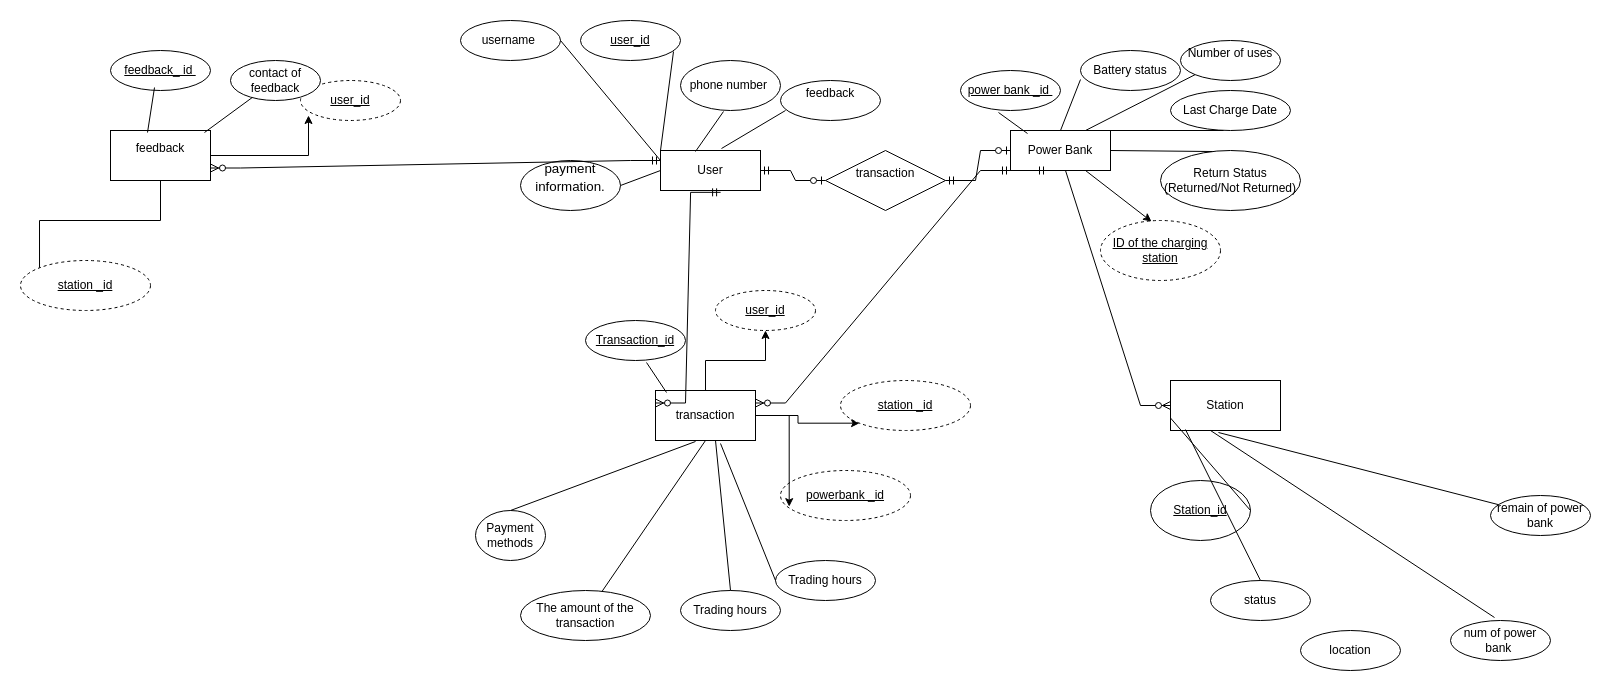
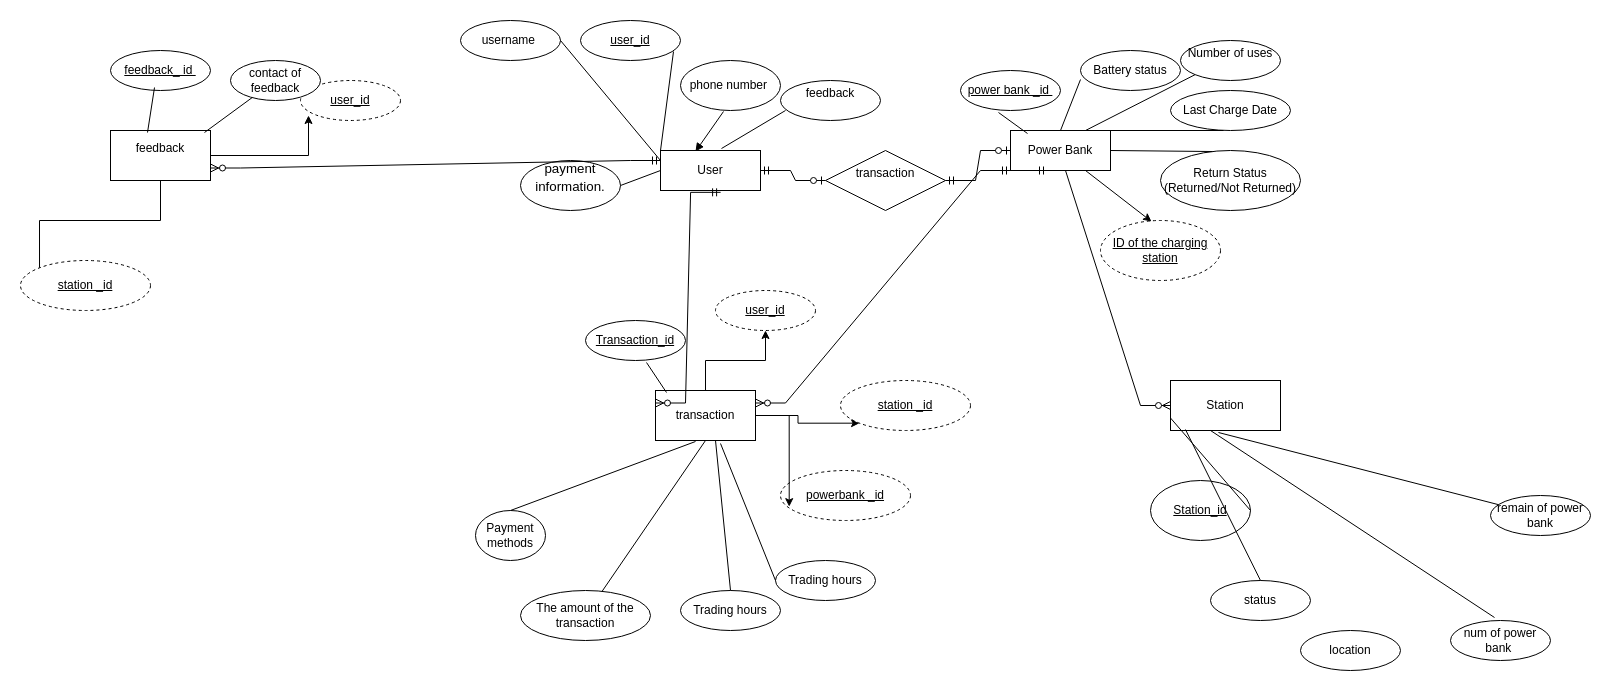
(699, 147) -> (701, 144)
